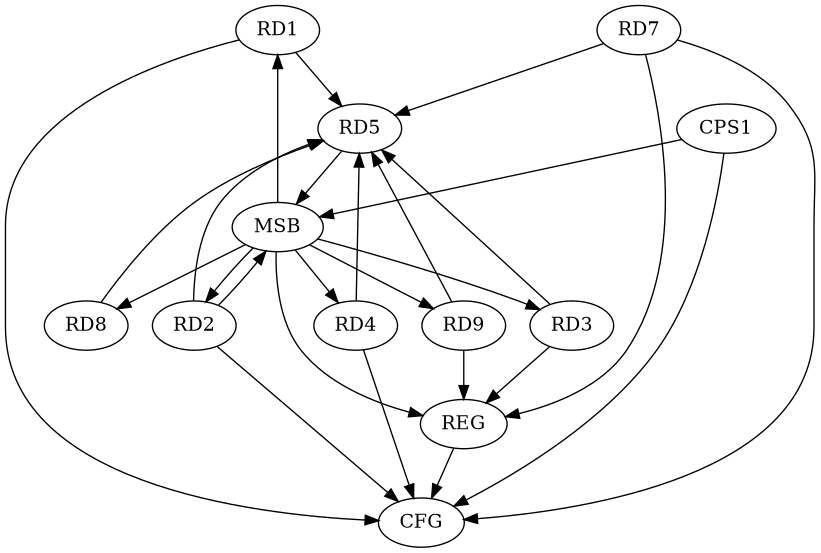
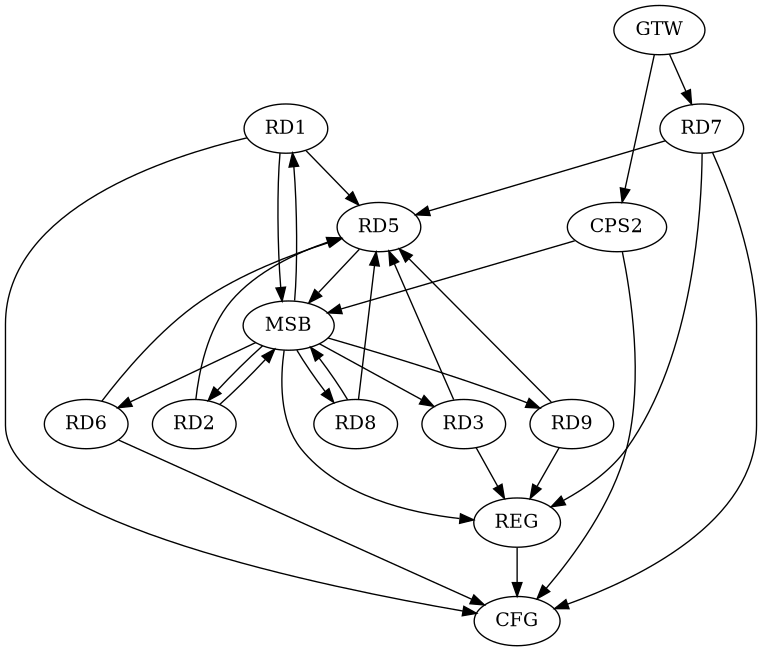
none -> (659, 30)
(726, 129) -> (617, 227)
none -> (278, 220)
(356, 326) -> (86, 424)
none -> (334, 379)
(303, 420) -> none
